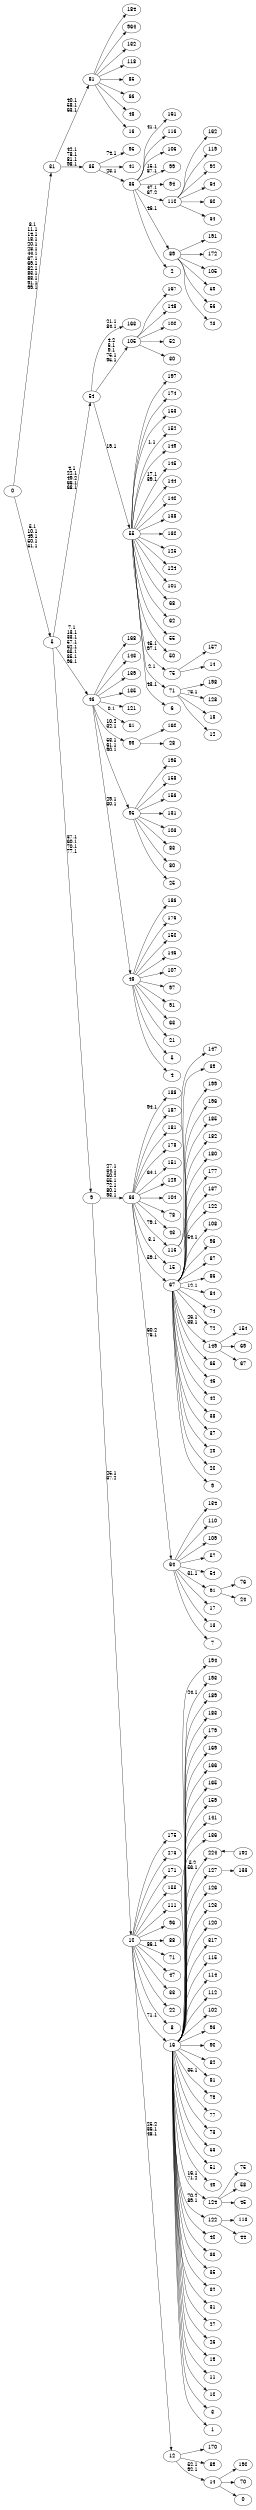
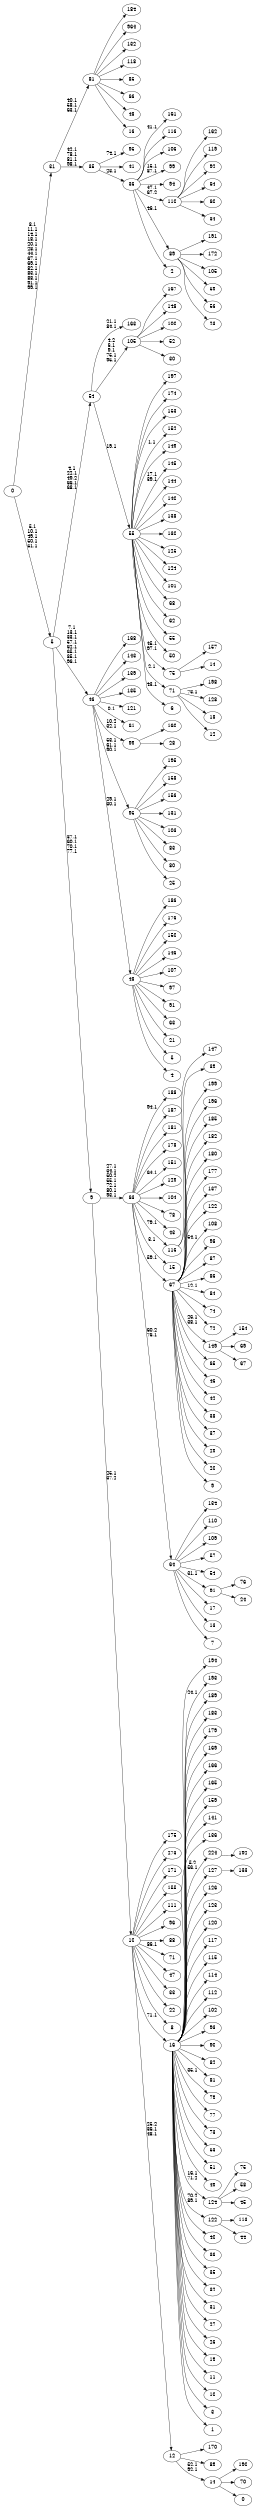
(230, 1851) -> (226, 1855)
(213, 1941) -> (213, 1941)
